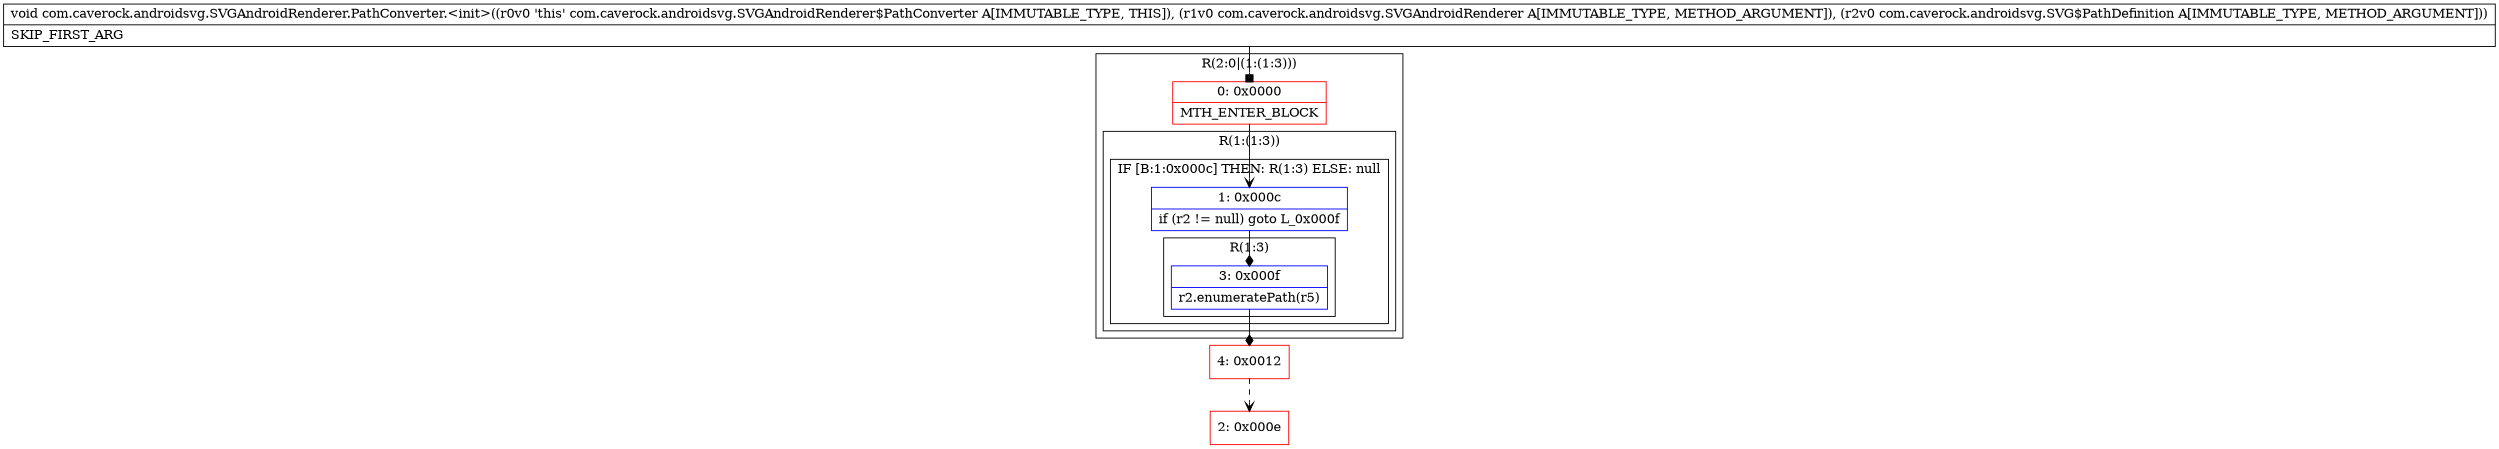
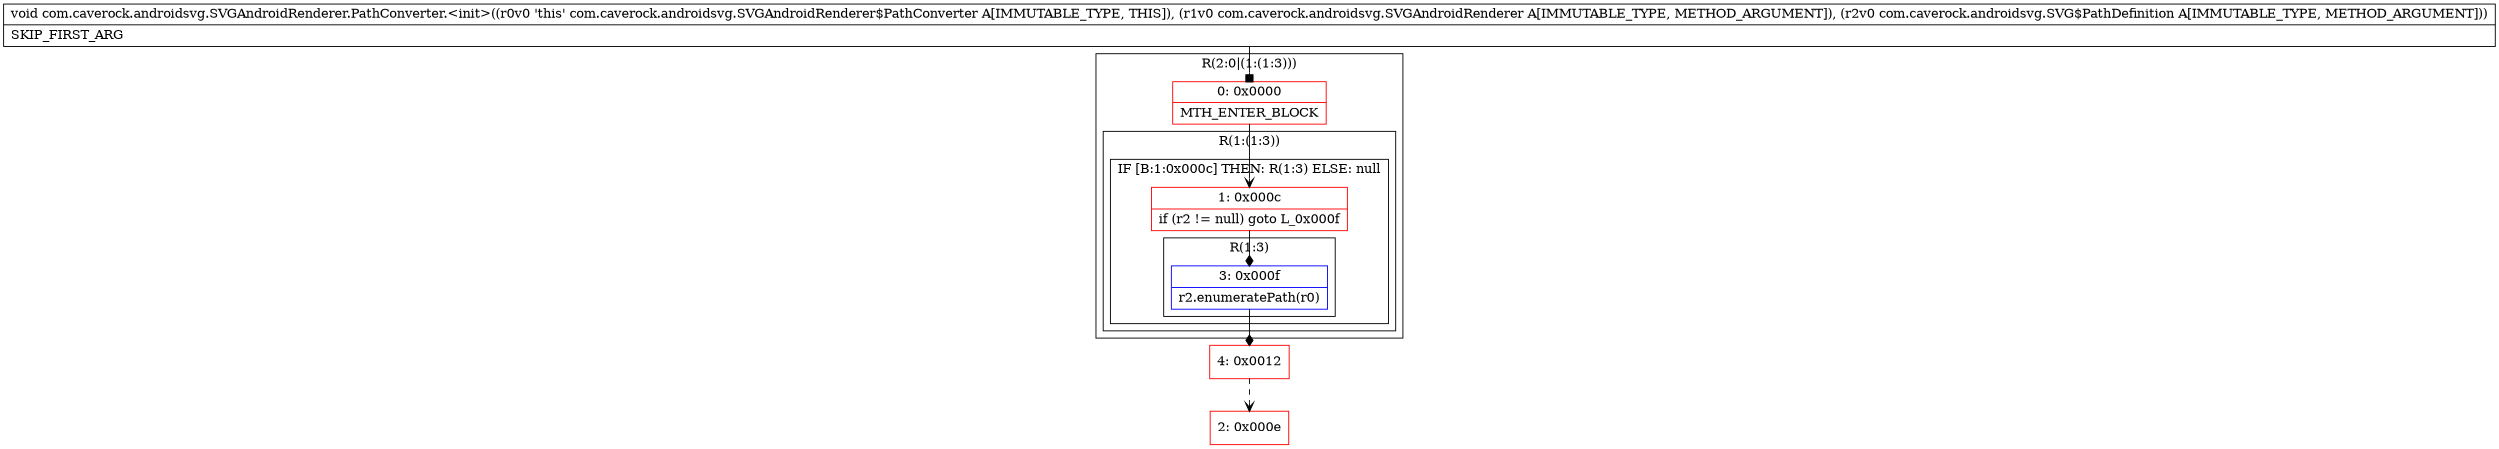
(1249, 209) -> (1249, 209)
(1249, 298) -> (1249, 298)
